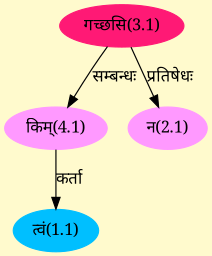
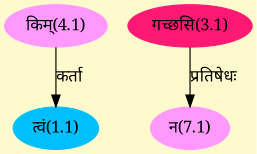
(90, 72) -> none
(168, 128) -> (190, 128)
